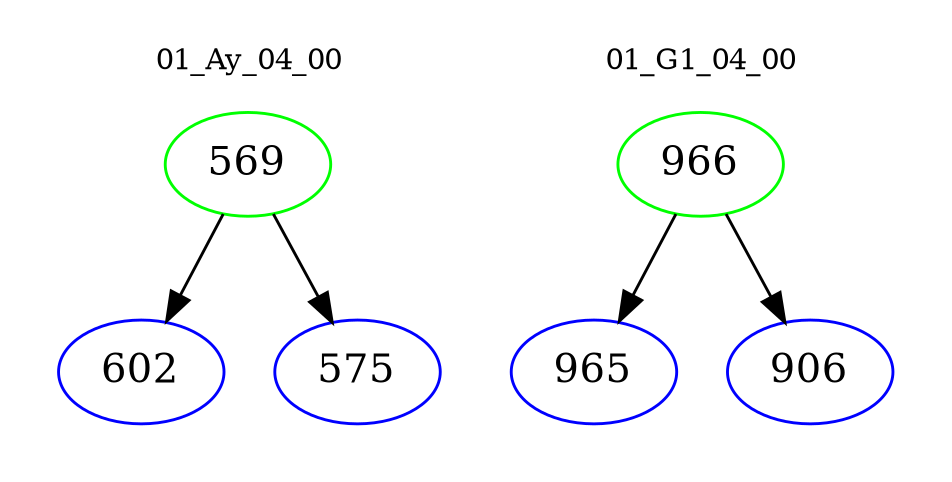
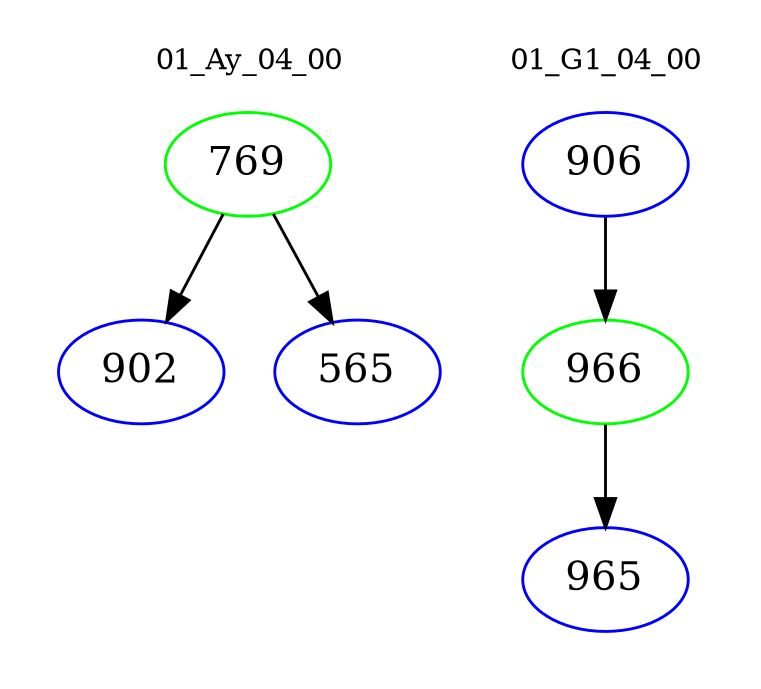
(248, 164) -> (248, 164)
(748, 255) -> (606, 254)
(141, 372) -> (141, 372)
(358, 372) -> (358, 372)
